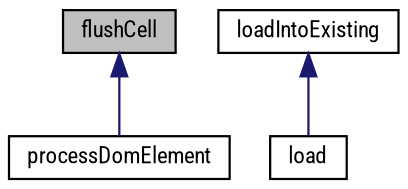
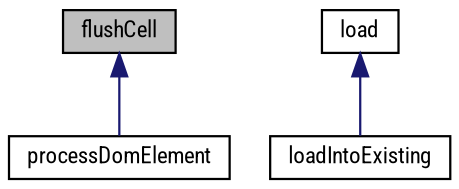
(308, 106) -> (360, 106)
